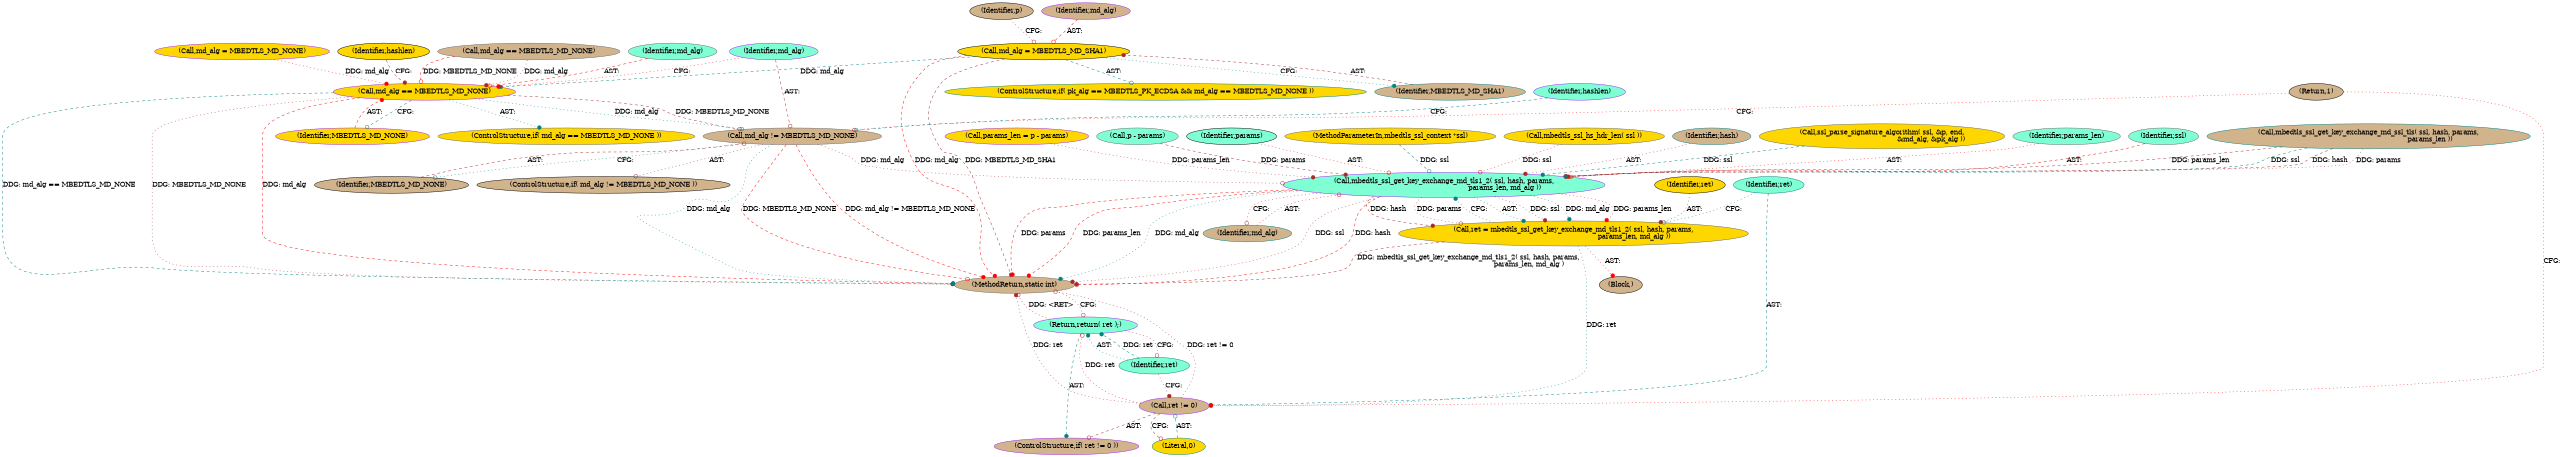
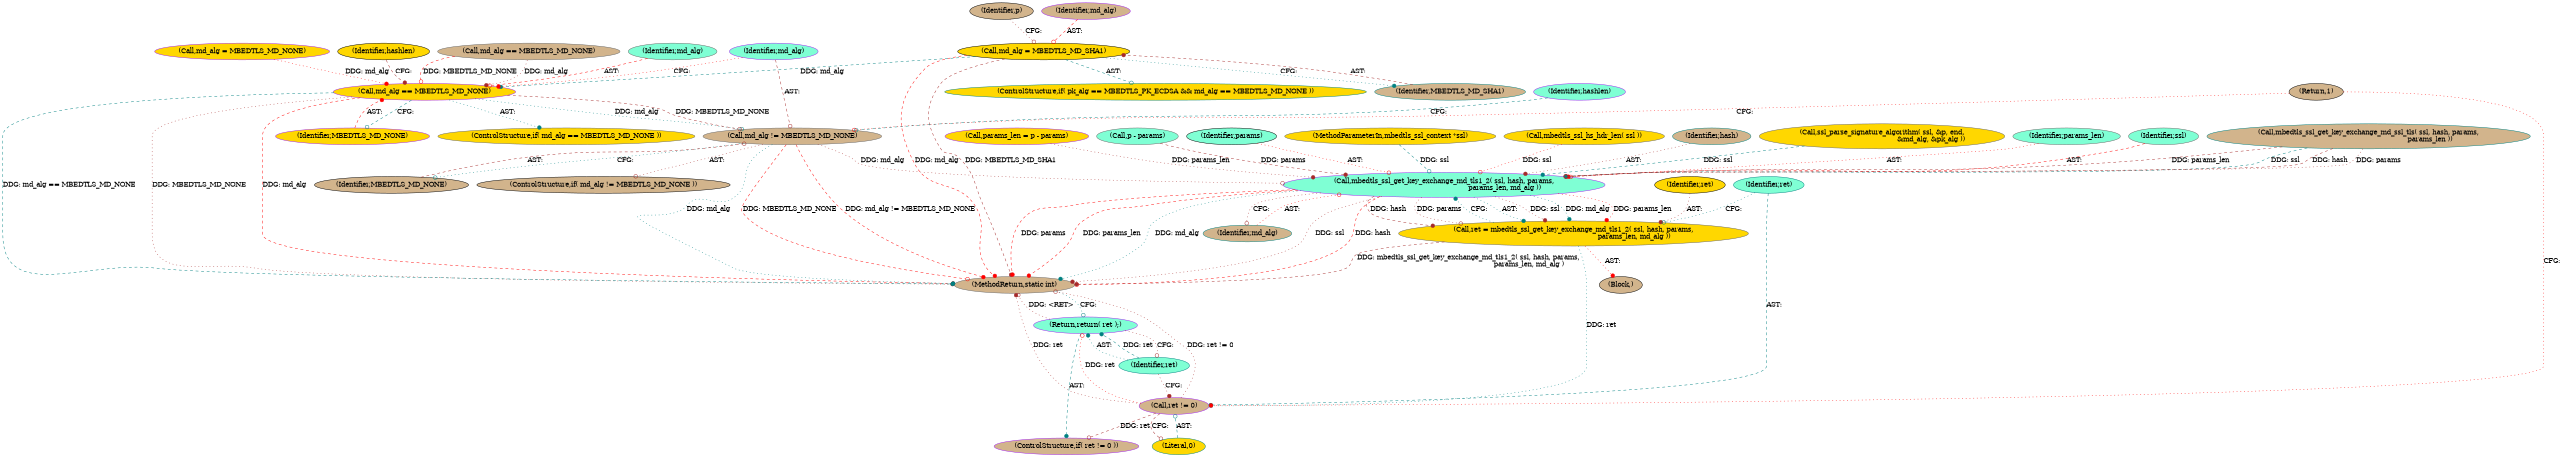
(1072, 299) -> (1072, 299)
(1135, 426) -> (1135, 426)
